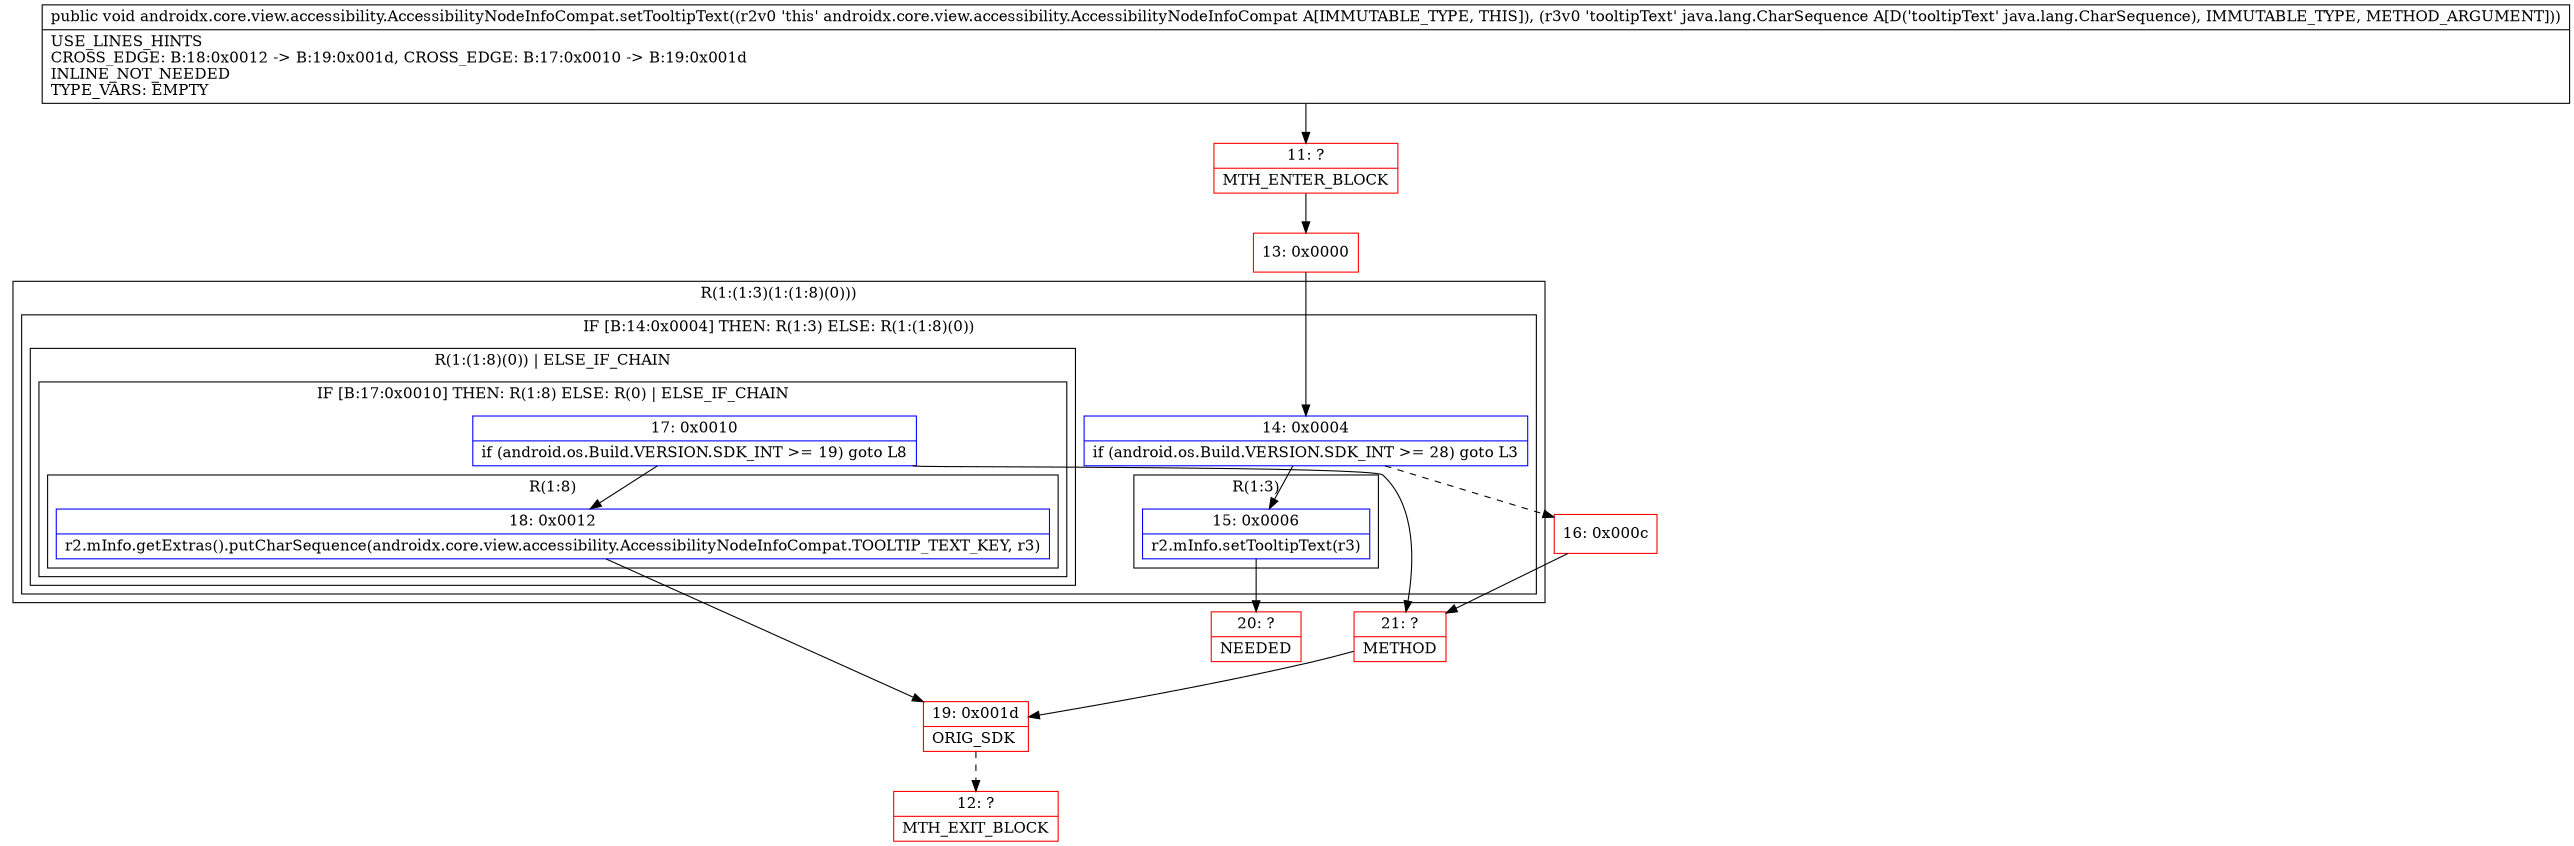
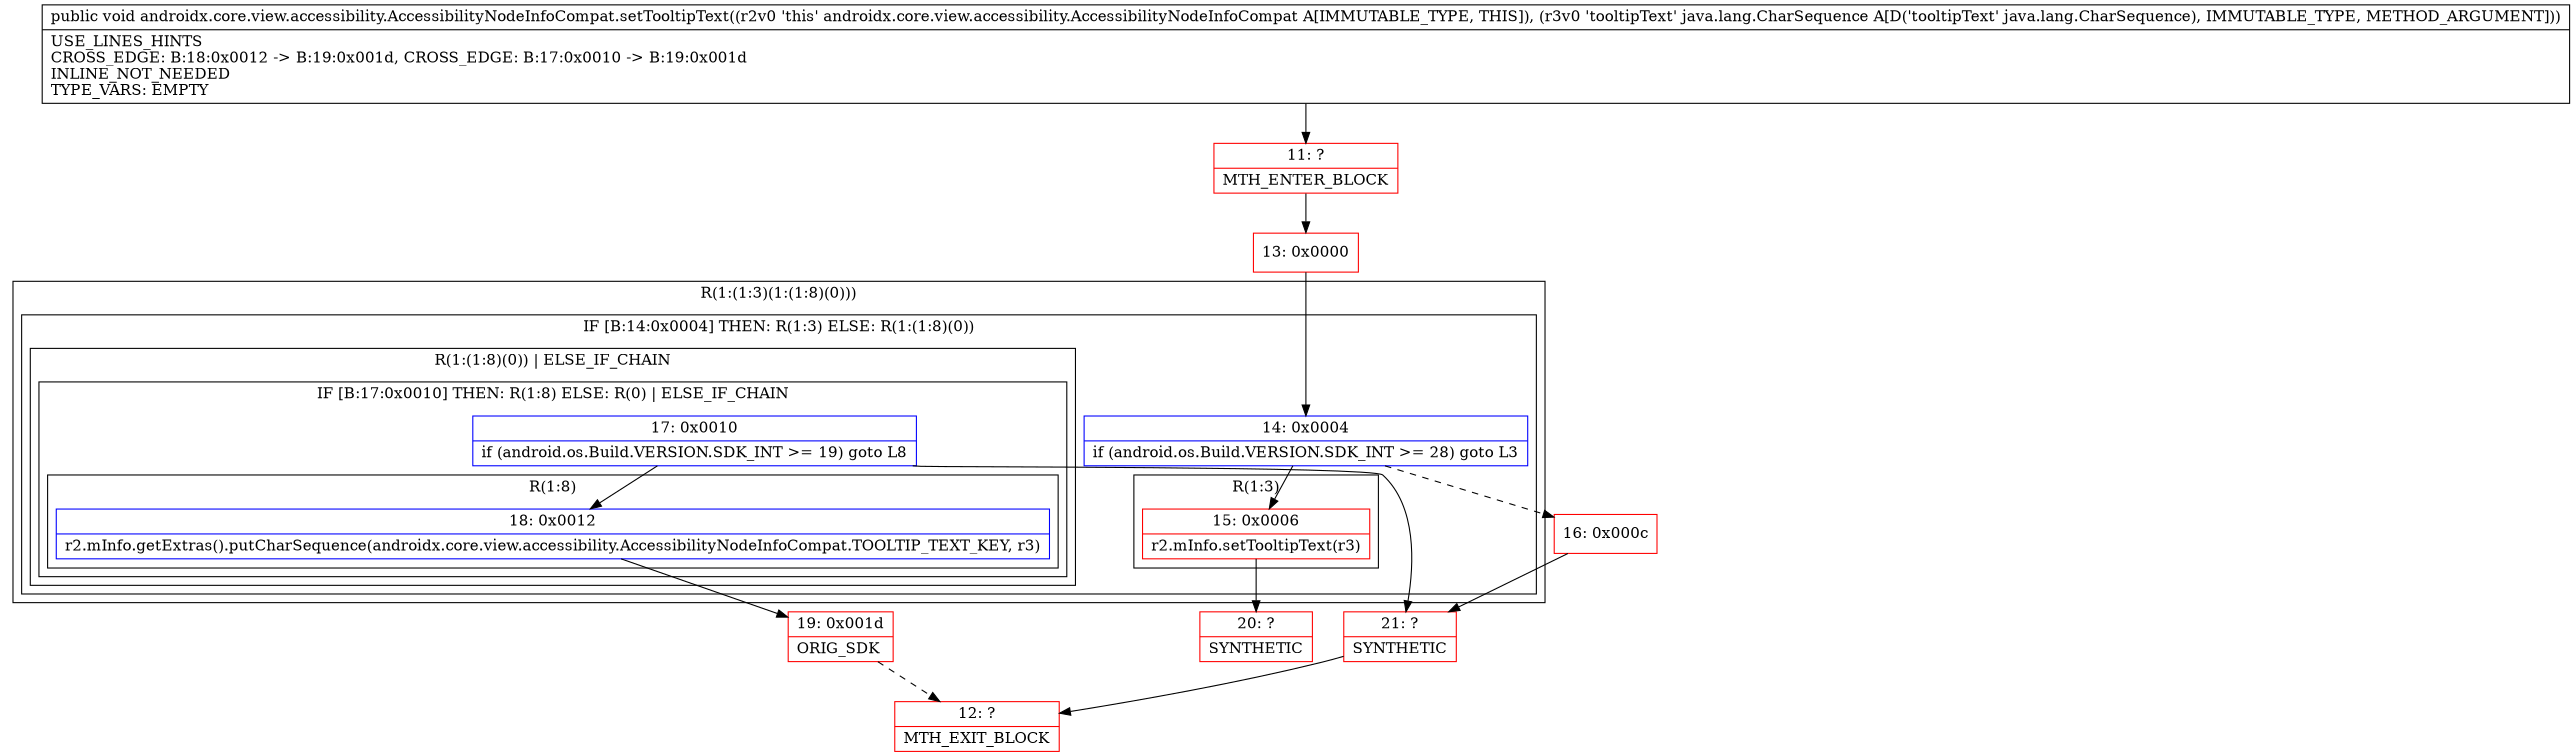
(1256, 534) -> (1256, 534)
(1256, 649) -> (1256, 649)
(1400, 649) -> (1400, 649)
(1197, 686) -> (1208, 687)
